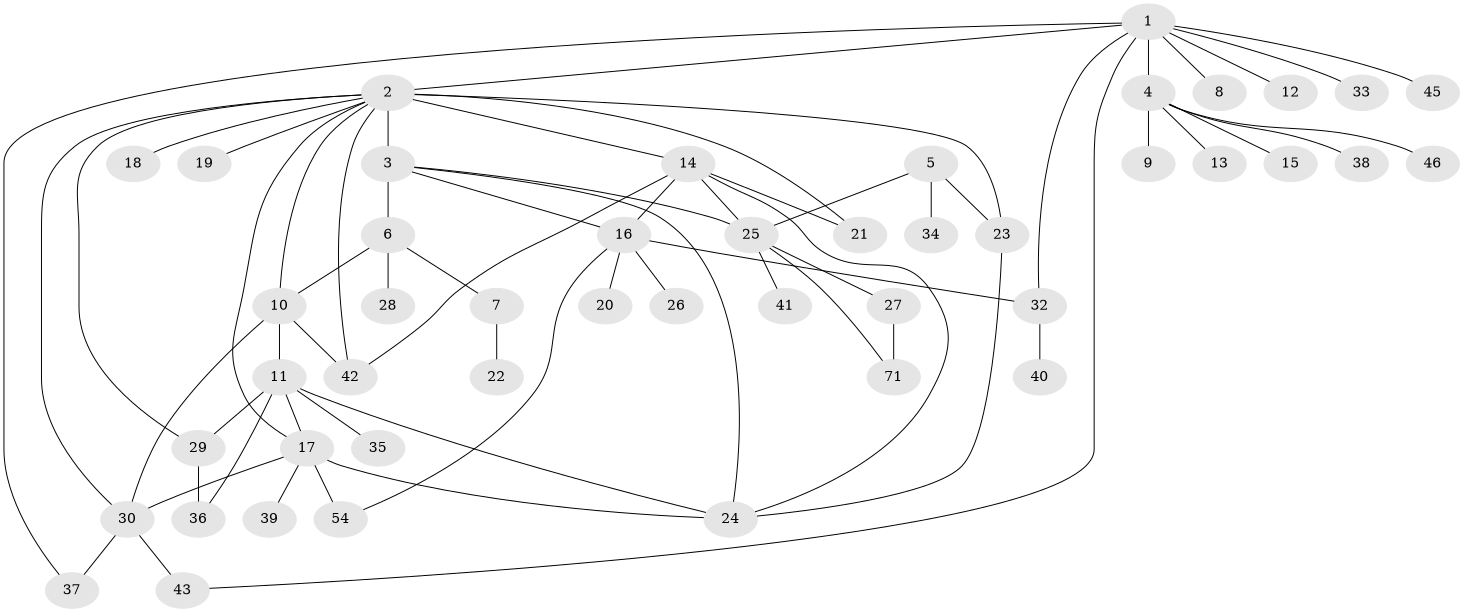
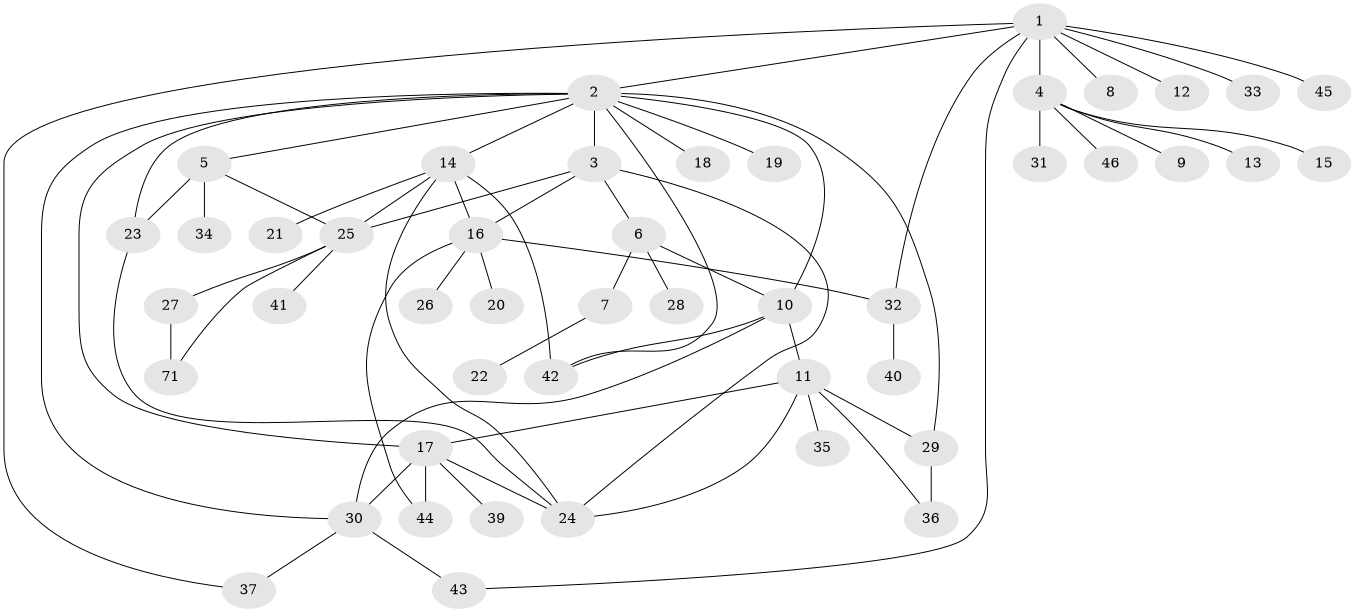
(641, 122) -> (399, 128)
(1362, 164) -> (1040, 164)
(341, 519) -> (426, 519)
